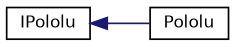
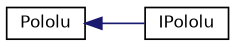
(129, 23) -> (123, 23)
